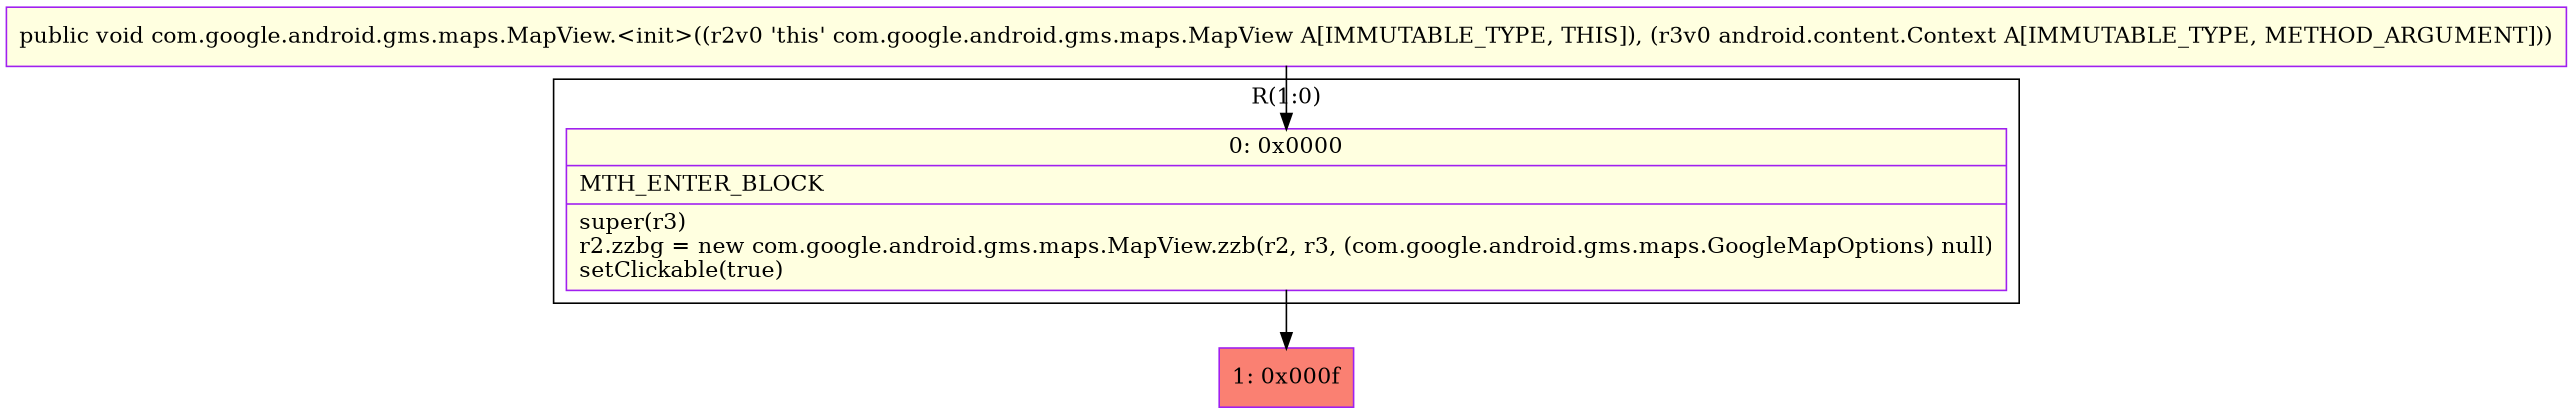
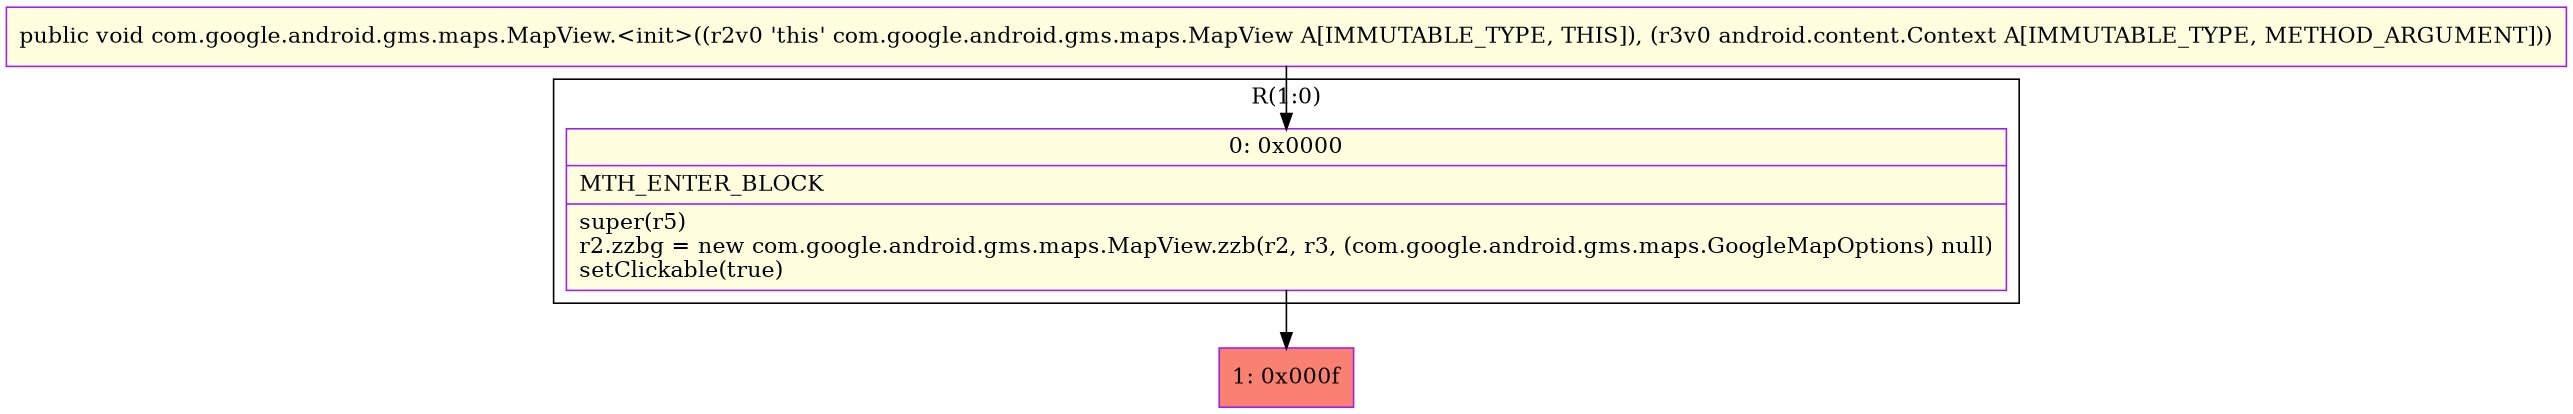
(633, 222) -> (633, 222)
